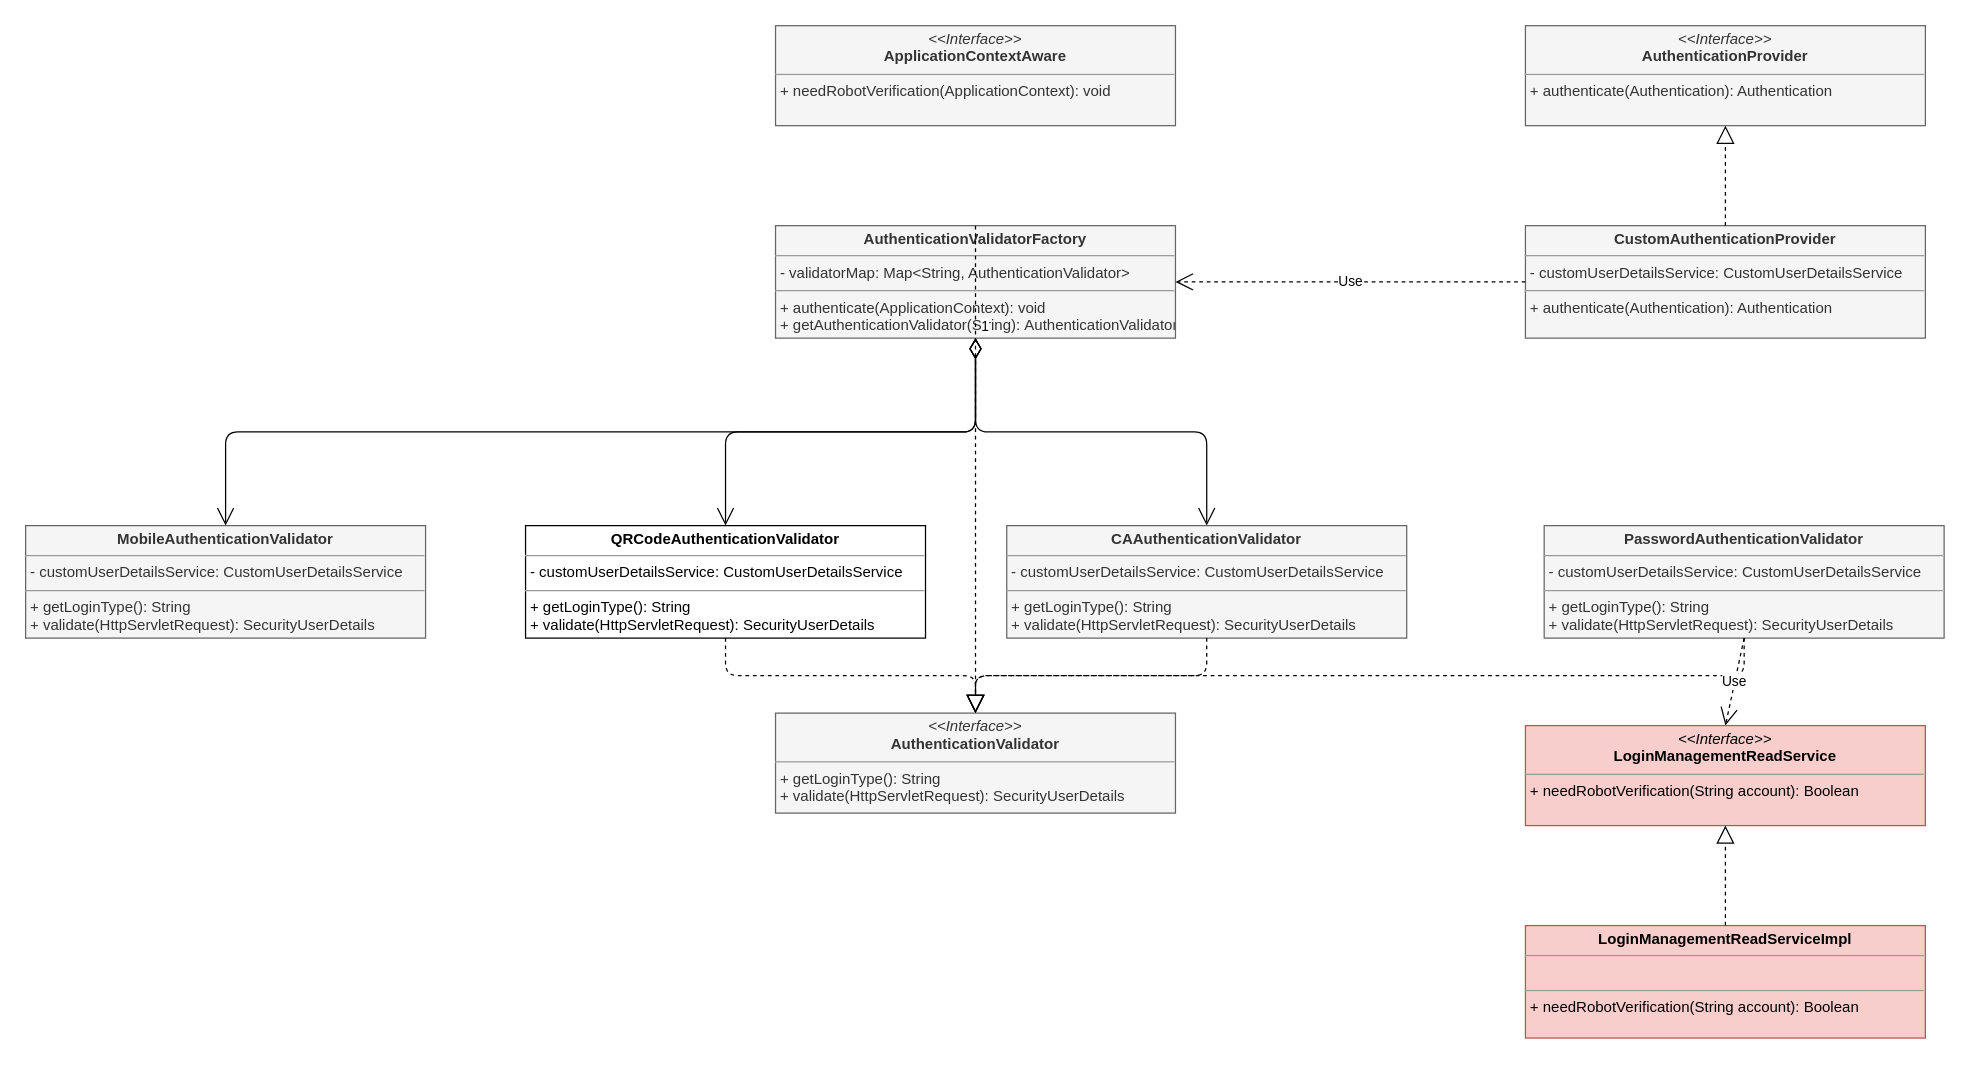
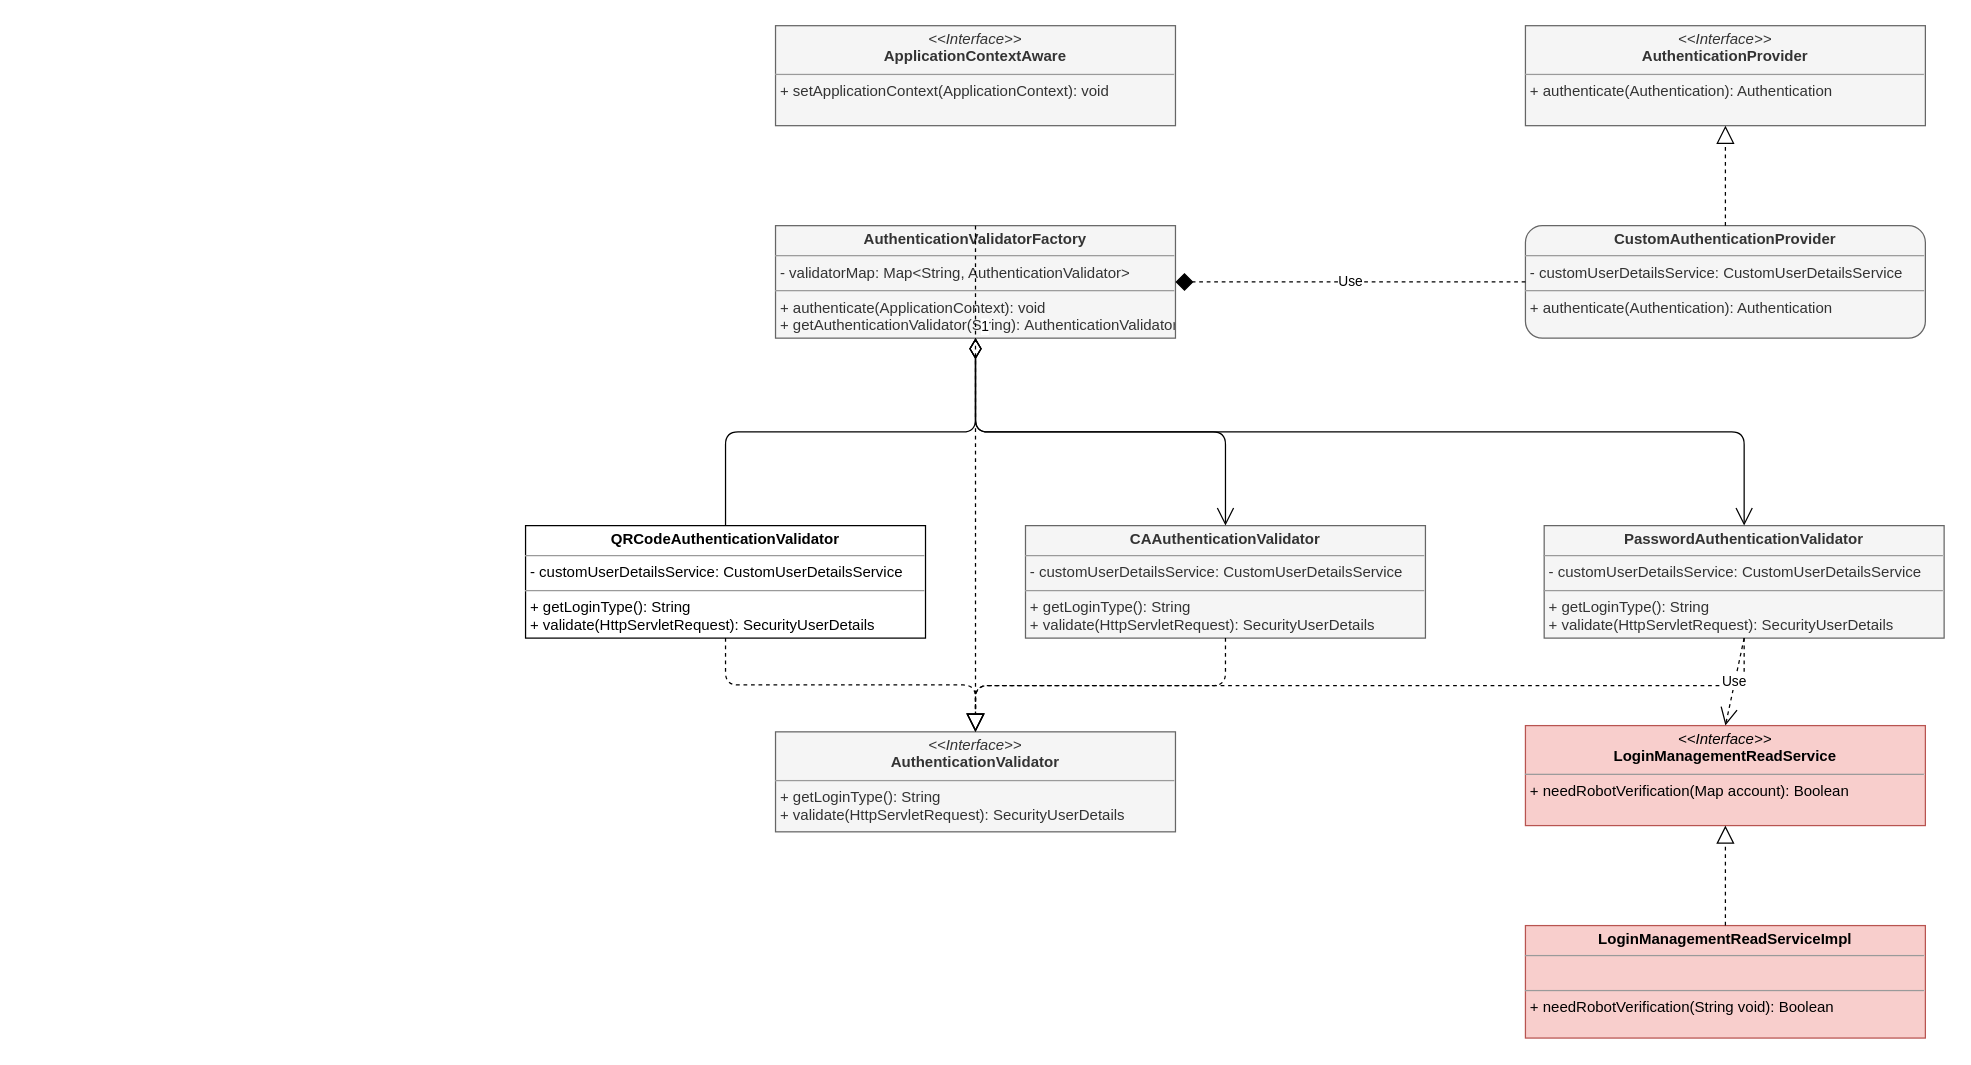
(962, 53) -> (962, 53)
(1186, 282) -> (1193, 282)
(1726, 282) -> (1726, 282)
(437, 432) -> none
none -> (1523, 432)
(726, 519) -> (726, 519)
(226, 582) -> none
(1207, 582) -> (1226, 582)
(1710, 753) -> (1699, 753)
(976, 763) -> (976, 782)
(1710, 944) -> (1695, 944)
